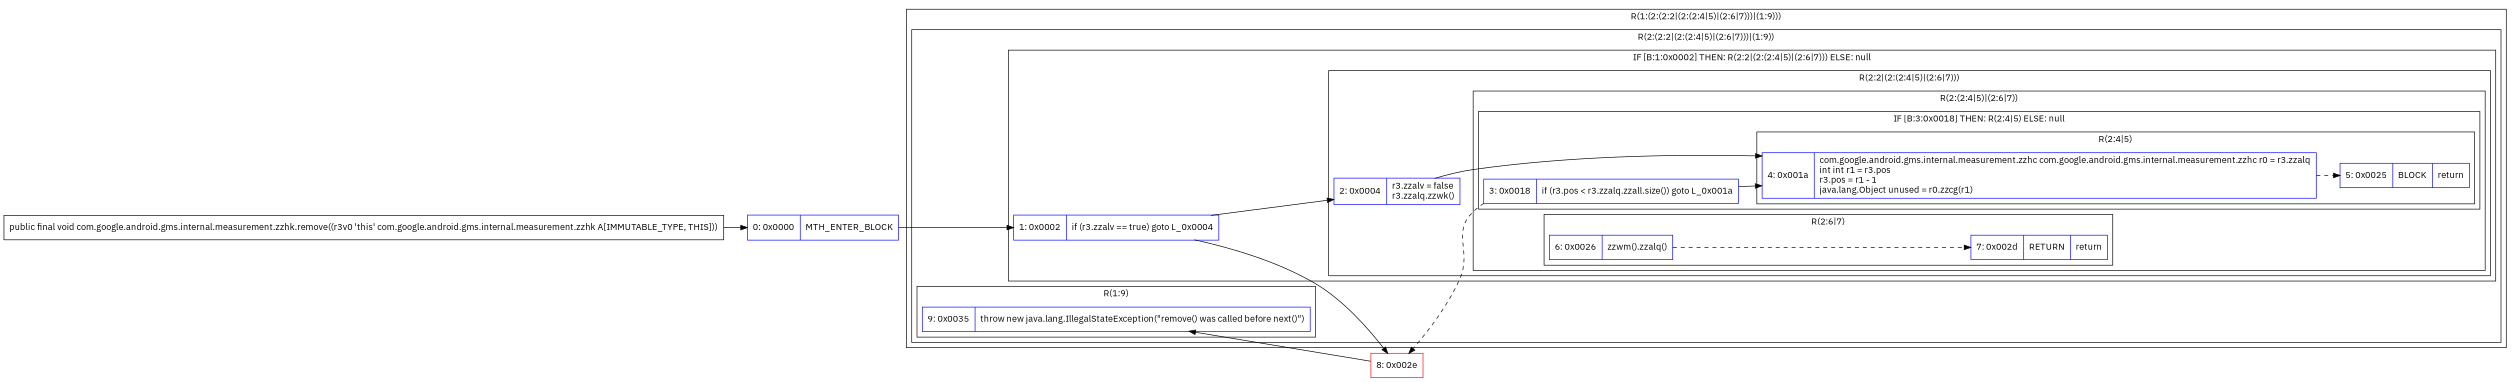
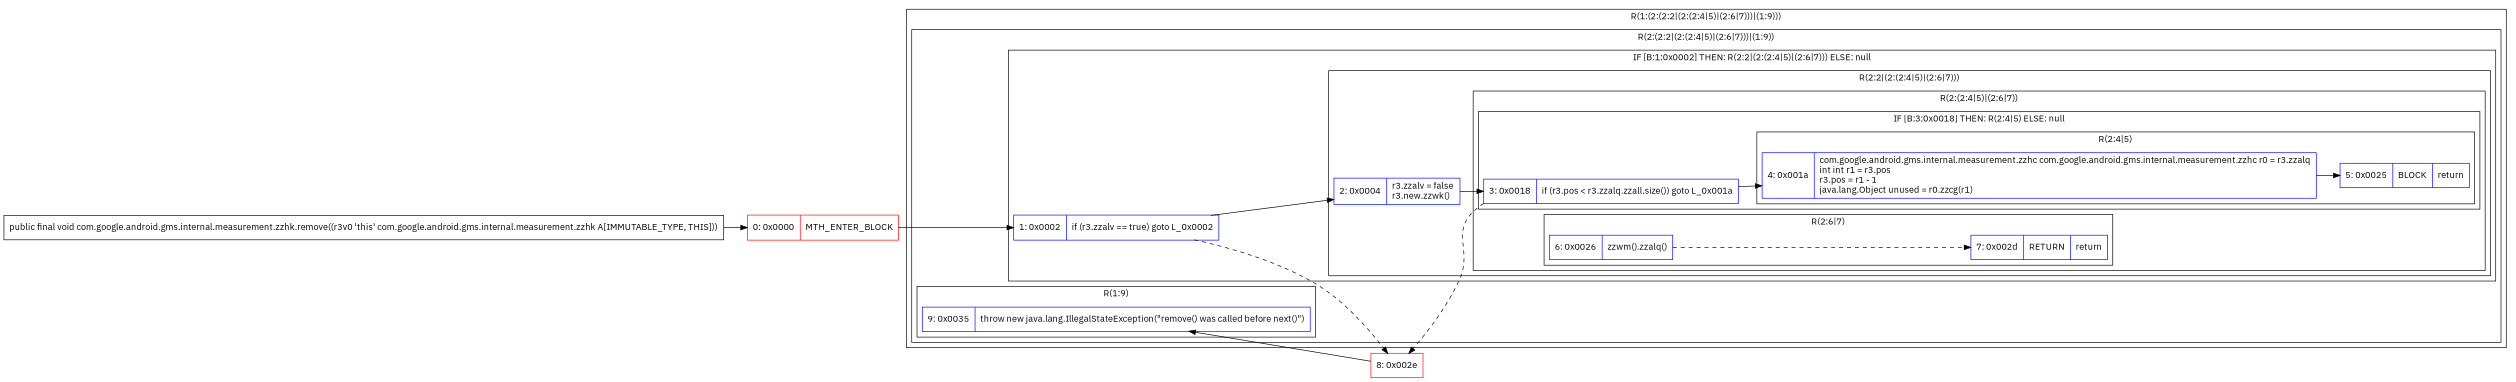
(1594, 158) -> (1468, 191)
(2325, 175) -> (2325, 175)
(1423, 196) -> (1421, 196)
(1143, 227) -> (1143, 227)
(823, 228) -> (823, 228)
(1300, 275) -> (1300, 275)
